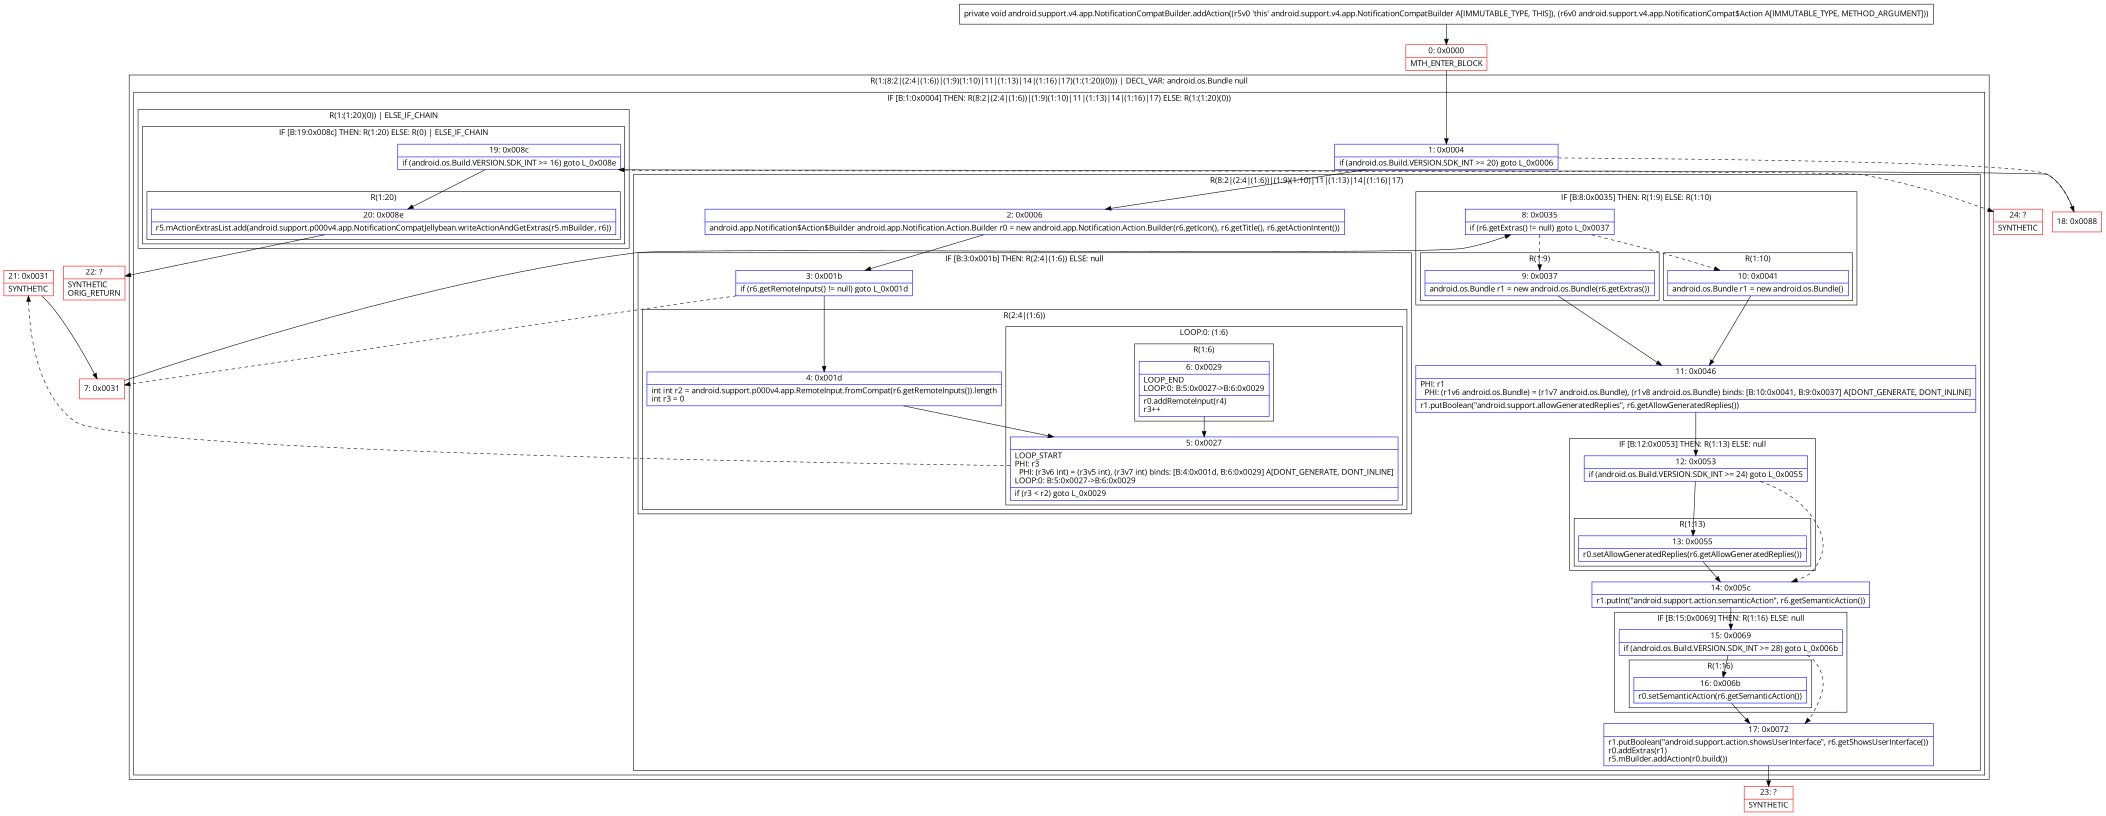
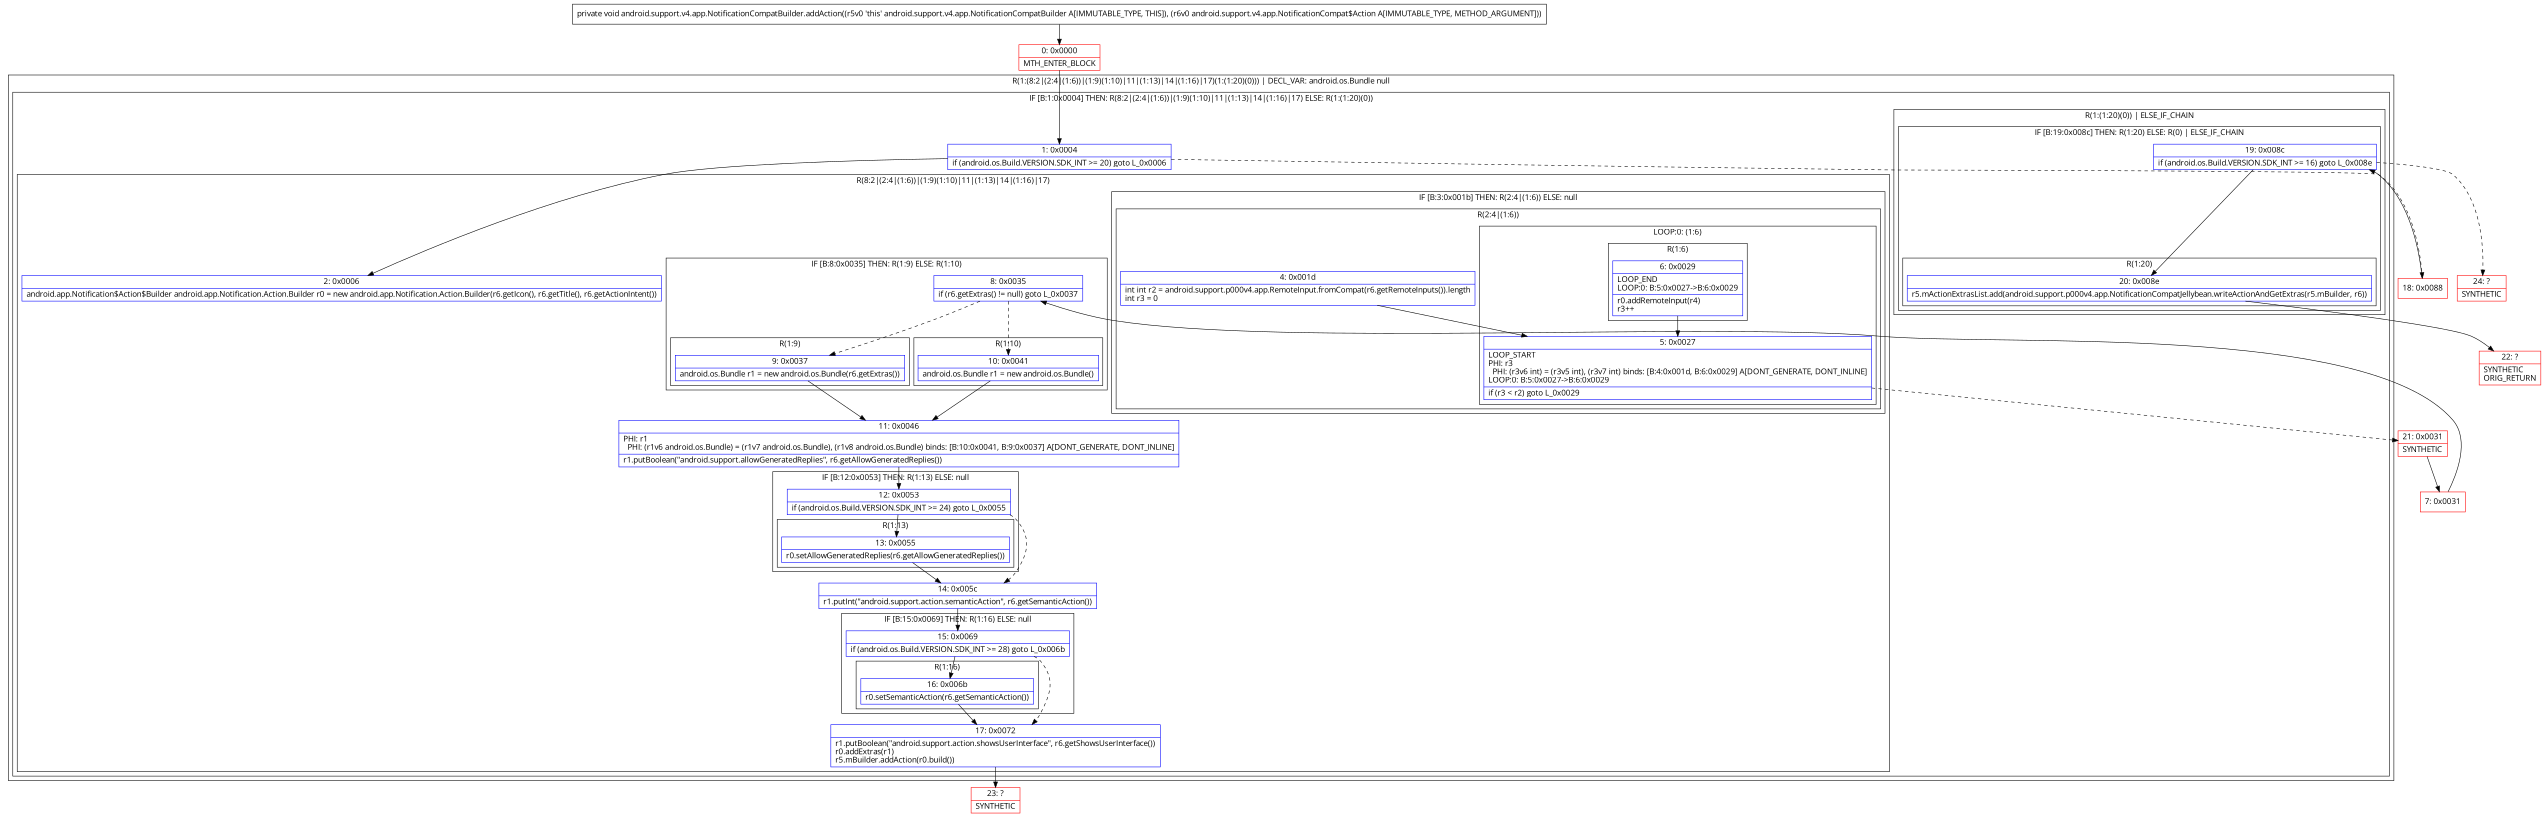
(824, 283) -> none
